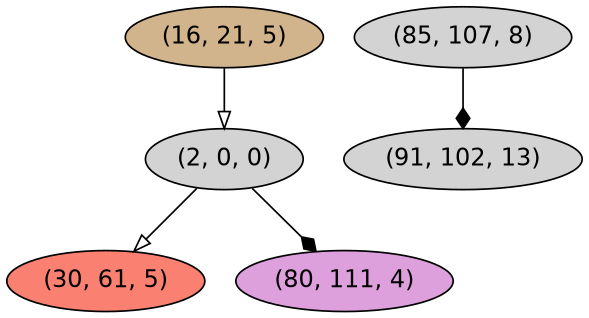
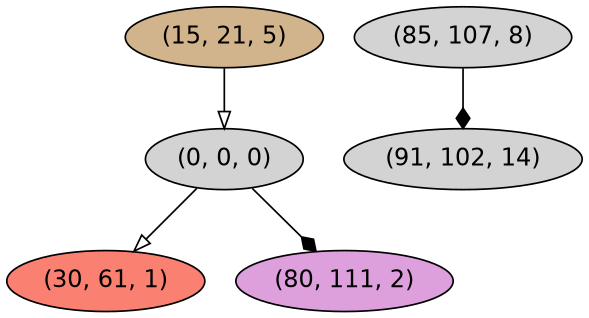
(224, 37) -> (224, 37)
(224, 159) -> (224, 159)
(463, 159) -> (463, 159)
(106, 281) -> (106, 281)
(345, 281) -> (345, 281)
